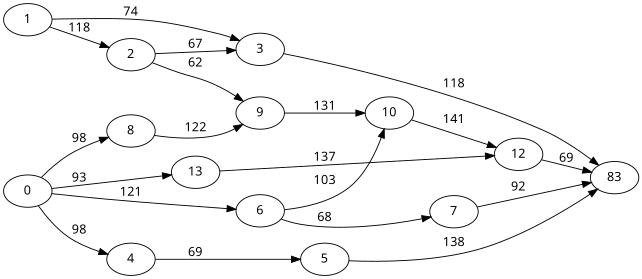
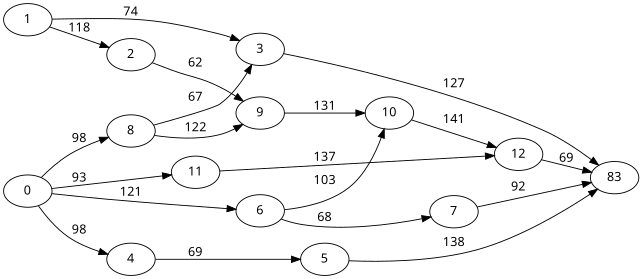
(191, 52) -> (207, 109)
(454, 84) -> (454, 84)
(196, 172) -> (196, 172)
